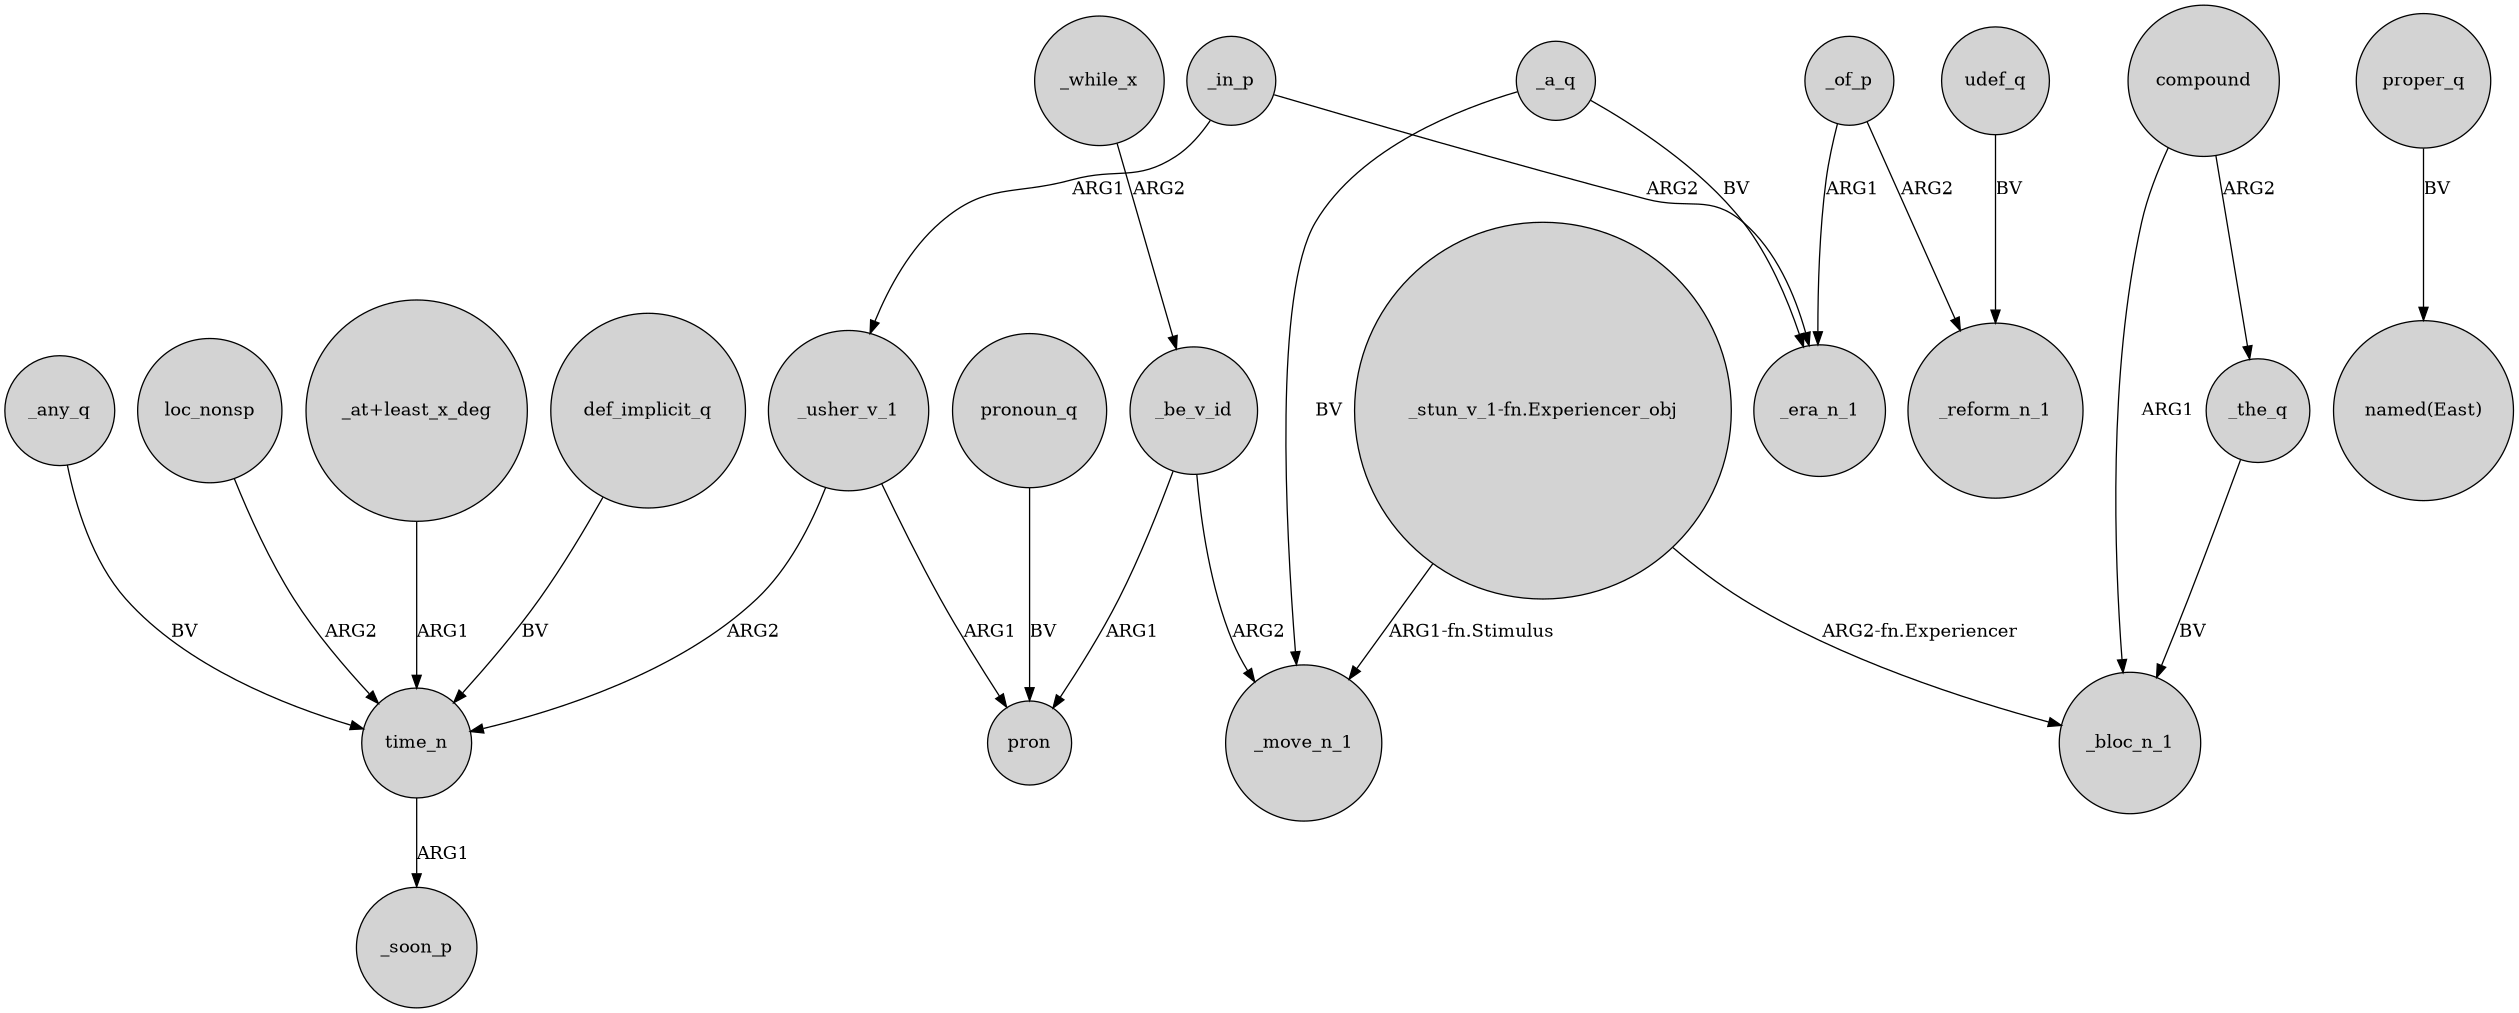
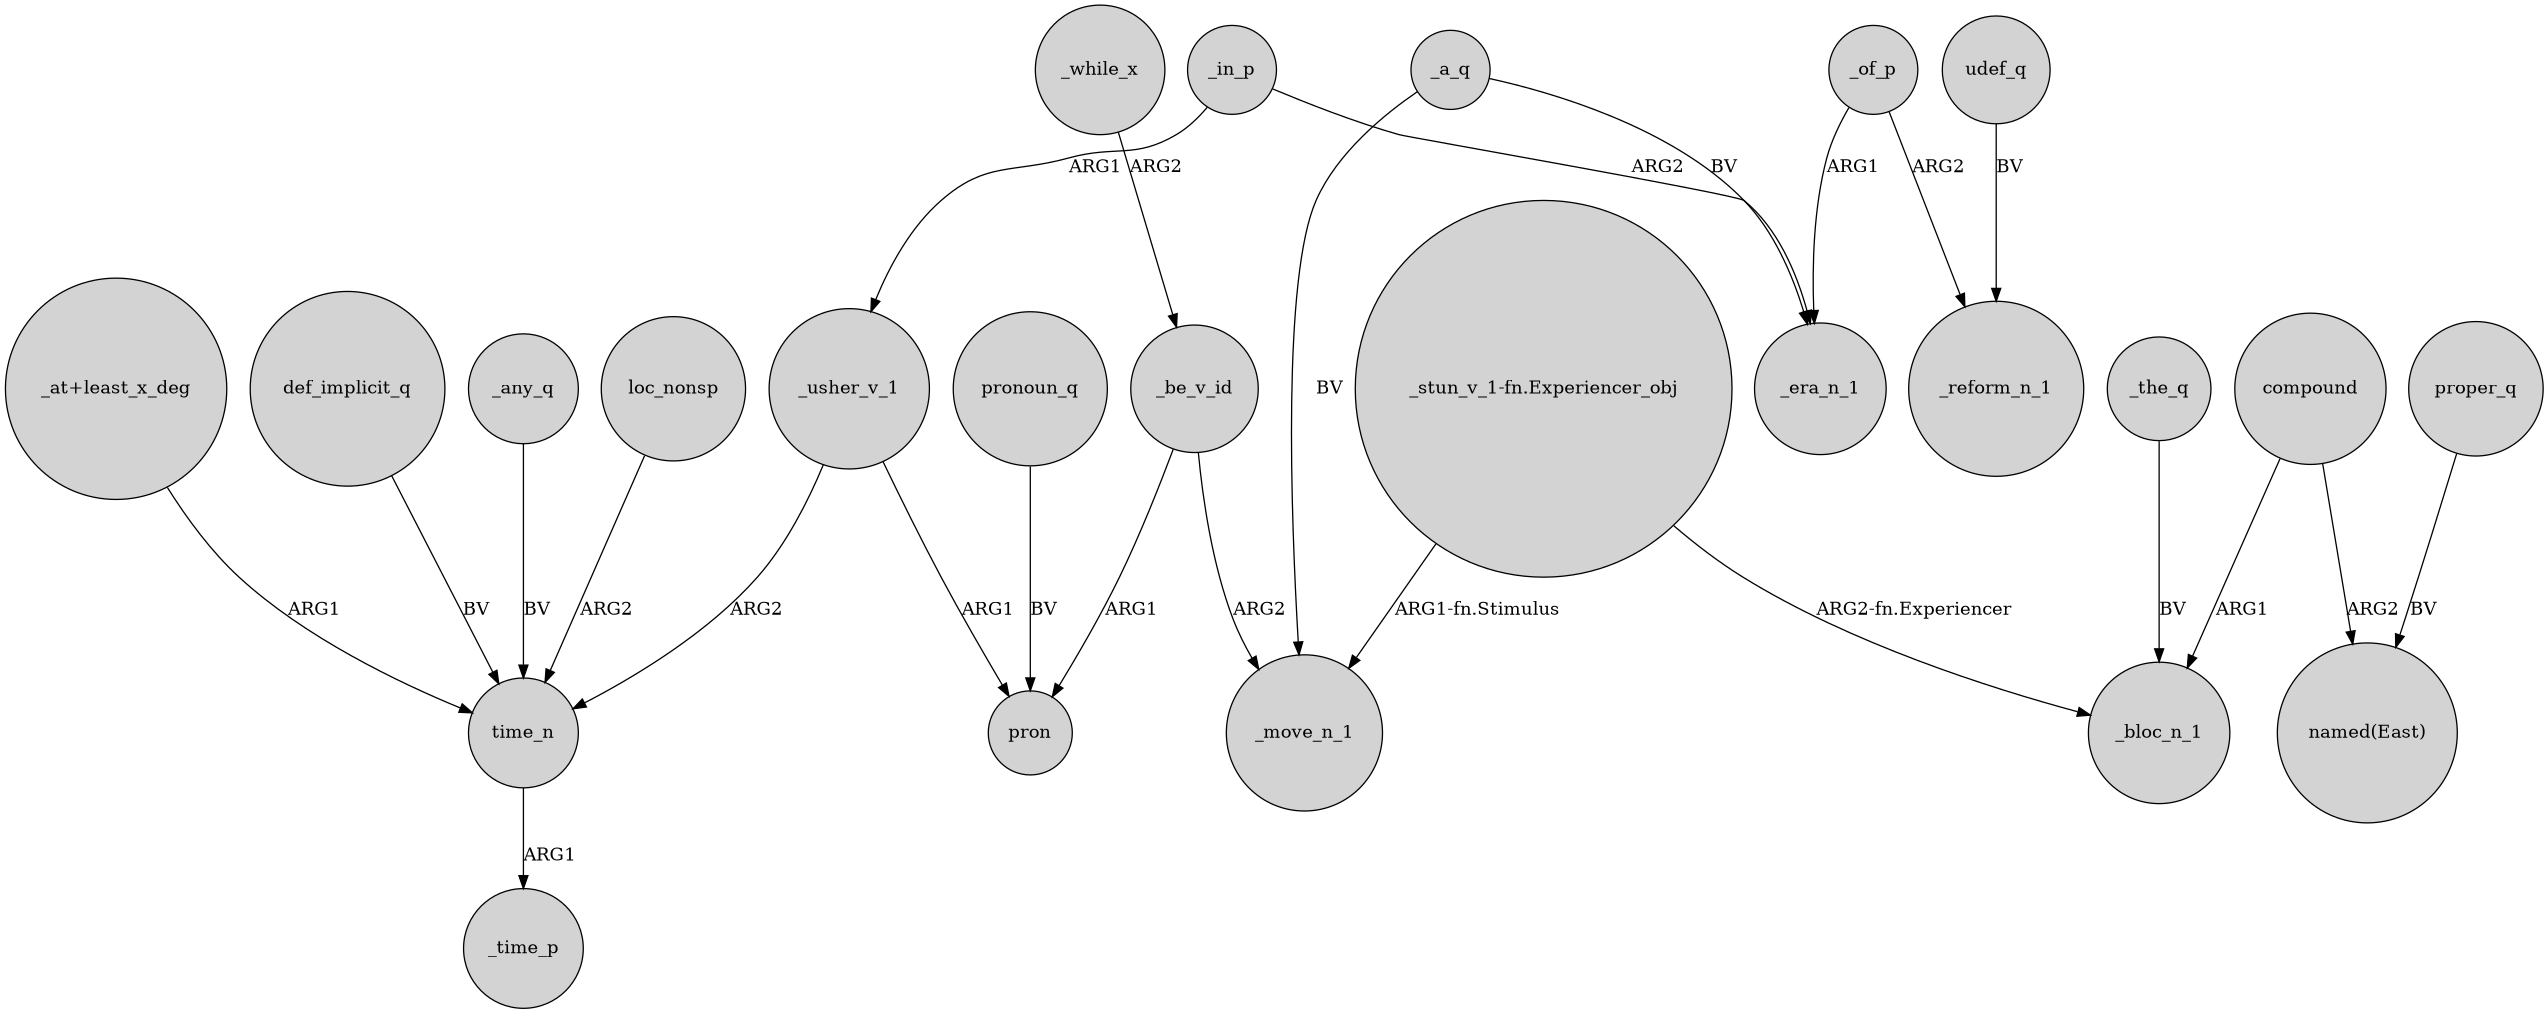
(2232, 251) -> (2337, 547)
(417, 948) -> (523, 948)
